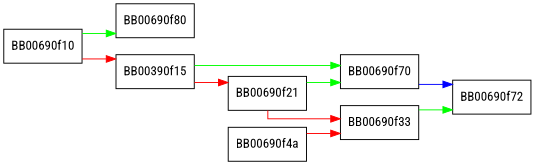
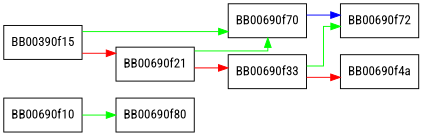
(94, 59) -> none
(319, 133) -> (319, 77)
